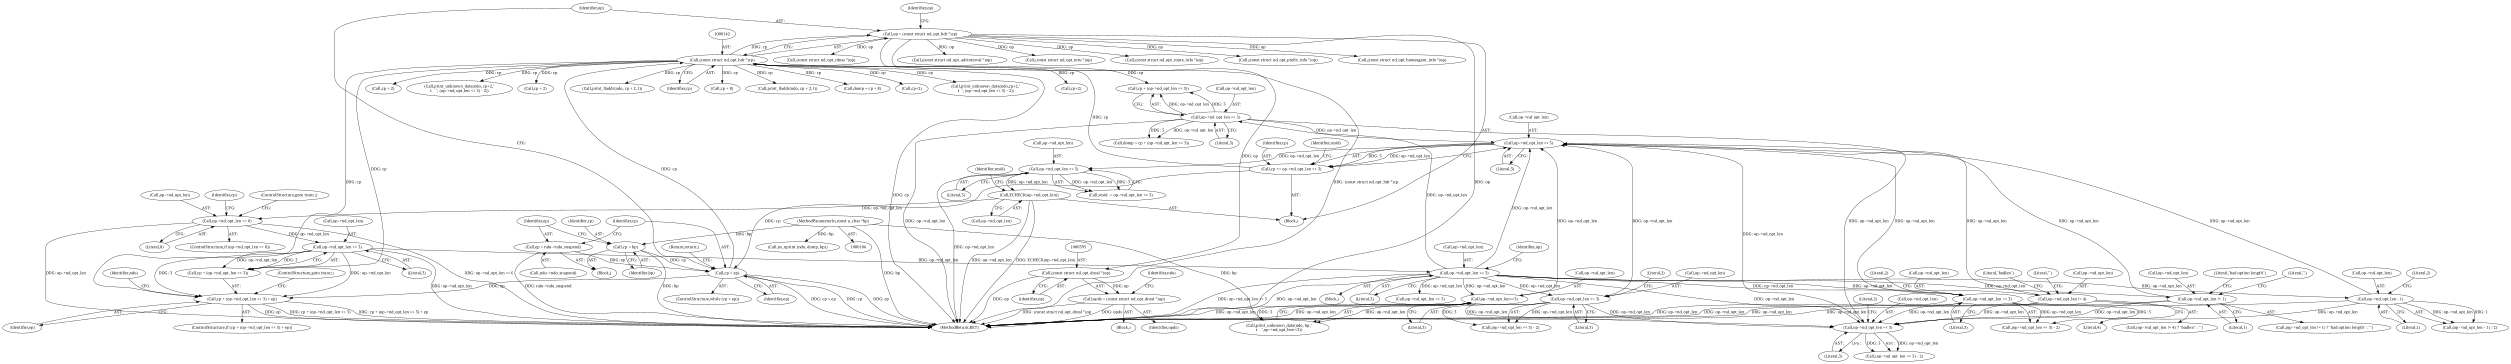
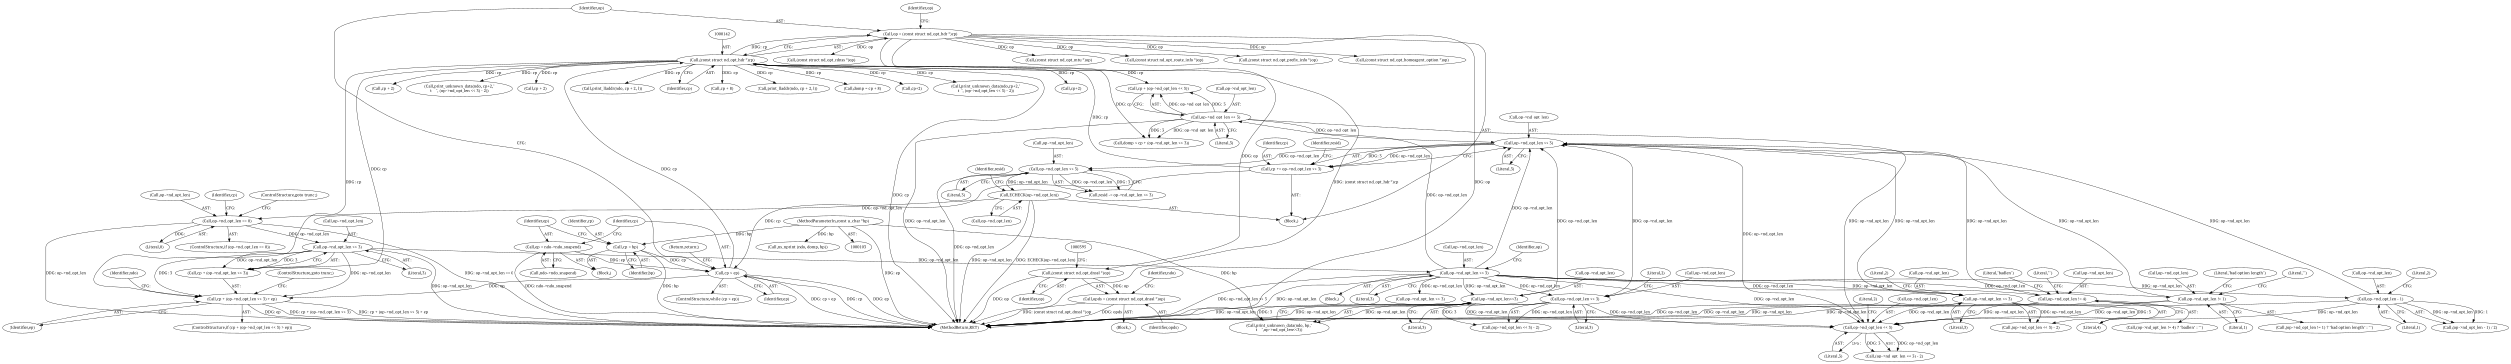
(952, 60) -> none
(1402, 60) -> (1402, 60)
none -> (967, 67)
(181, 234) -> (181, 234)
(858, 247) -> (858, 247)
none -> (553, 259)
(1083, 260) -> (1083, 260)
(892, 273) -> (892, 273)
none -> (2158, 312)
(1141, 313) -> (1157, 312)
